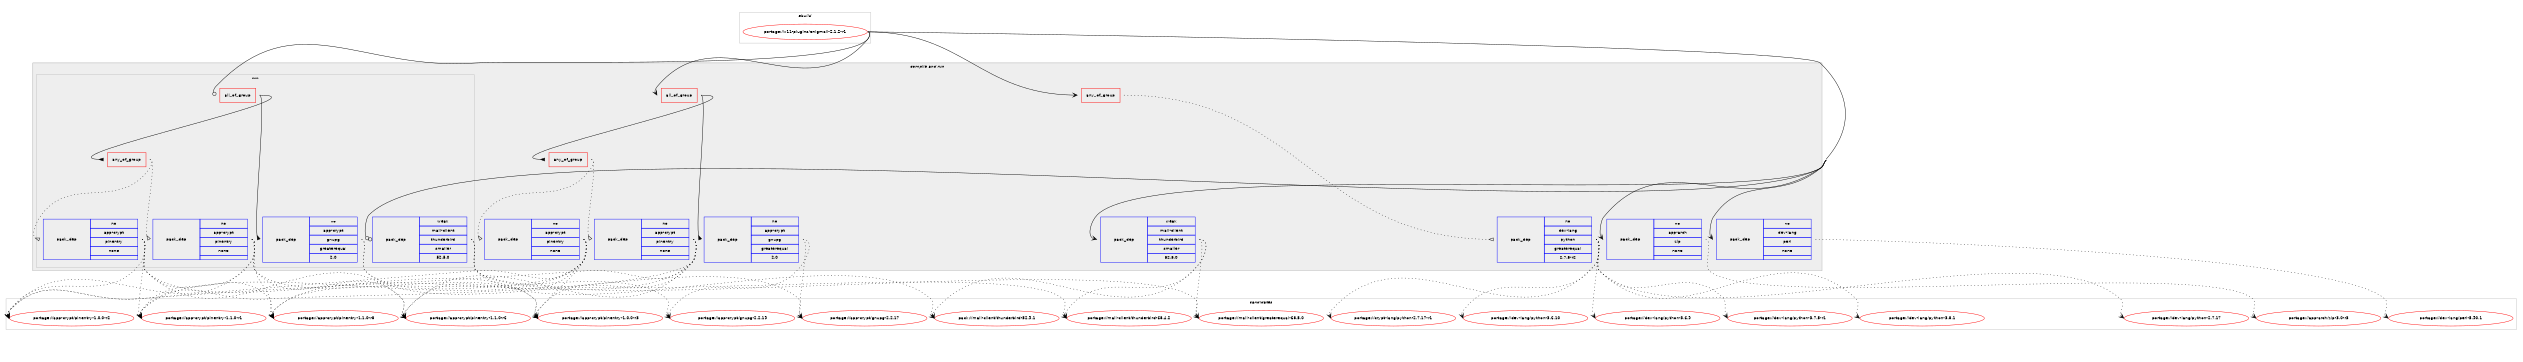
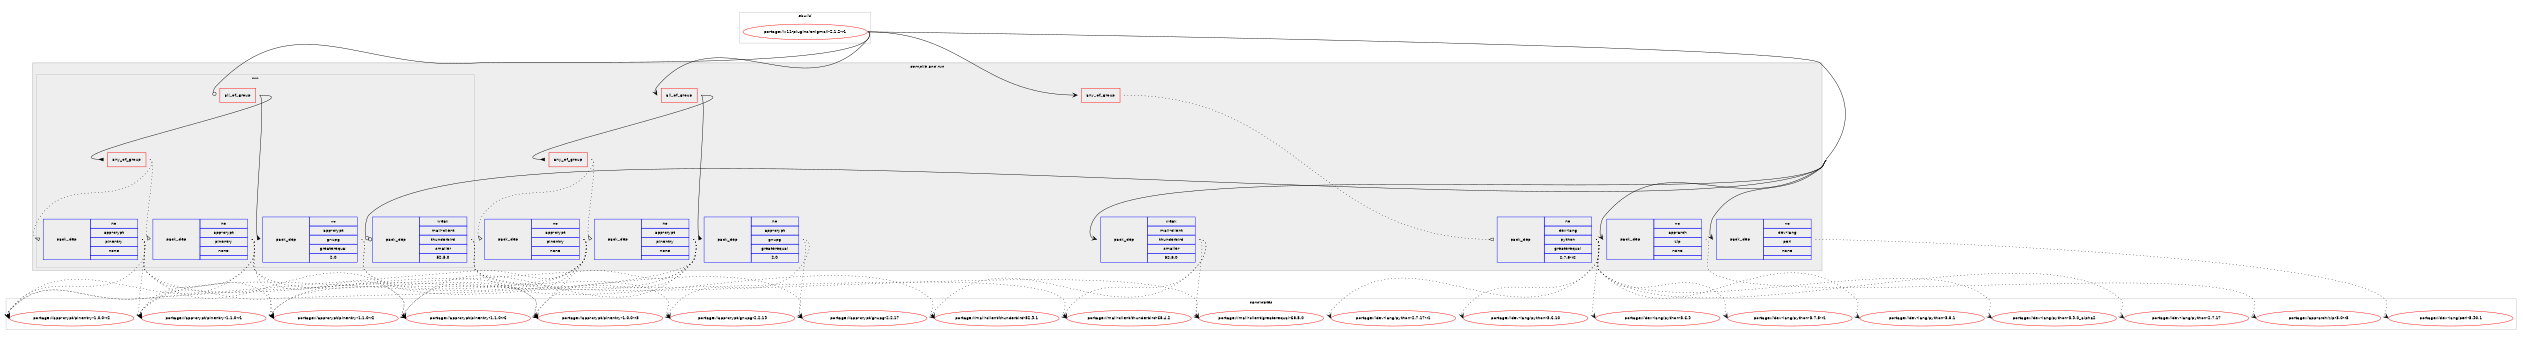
(336, 318) -> (336, 318)
(997, 318) -> (997, 318)
(1393, 318) -> (1393, 318)
none -> (2054, 318)
